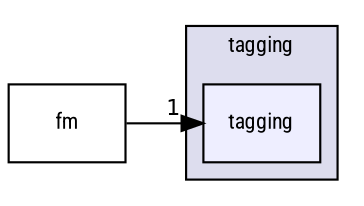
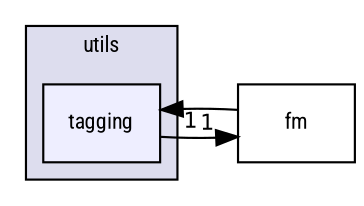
(262, 47) -> (102, 47)
none -> (191, 138)
